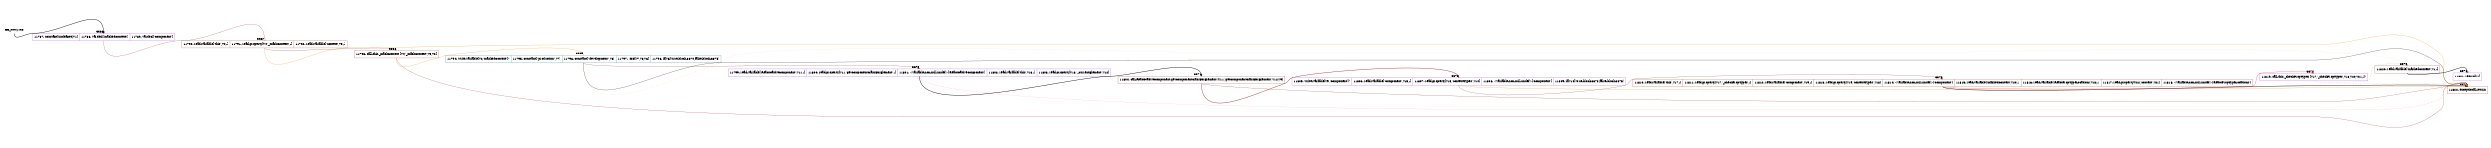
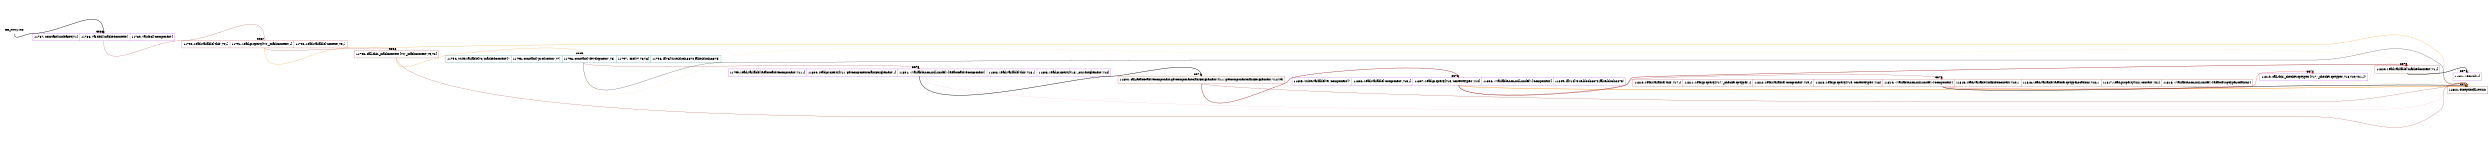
none -> (1928, 70)
(1937, 90) -> (1937, 90)
